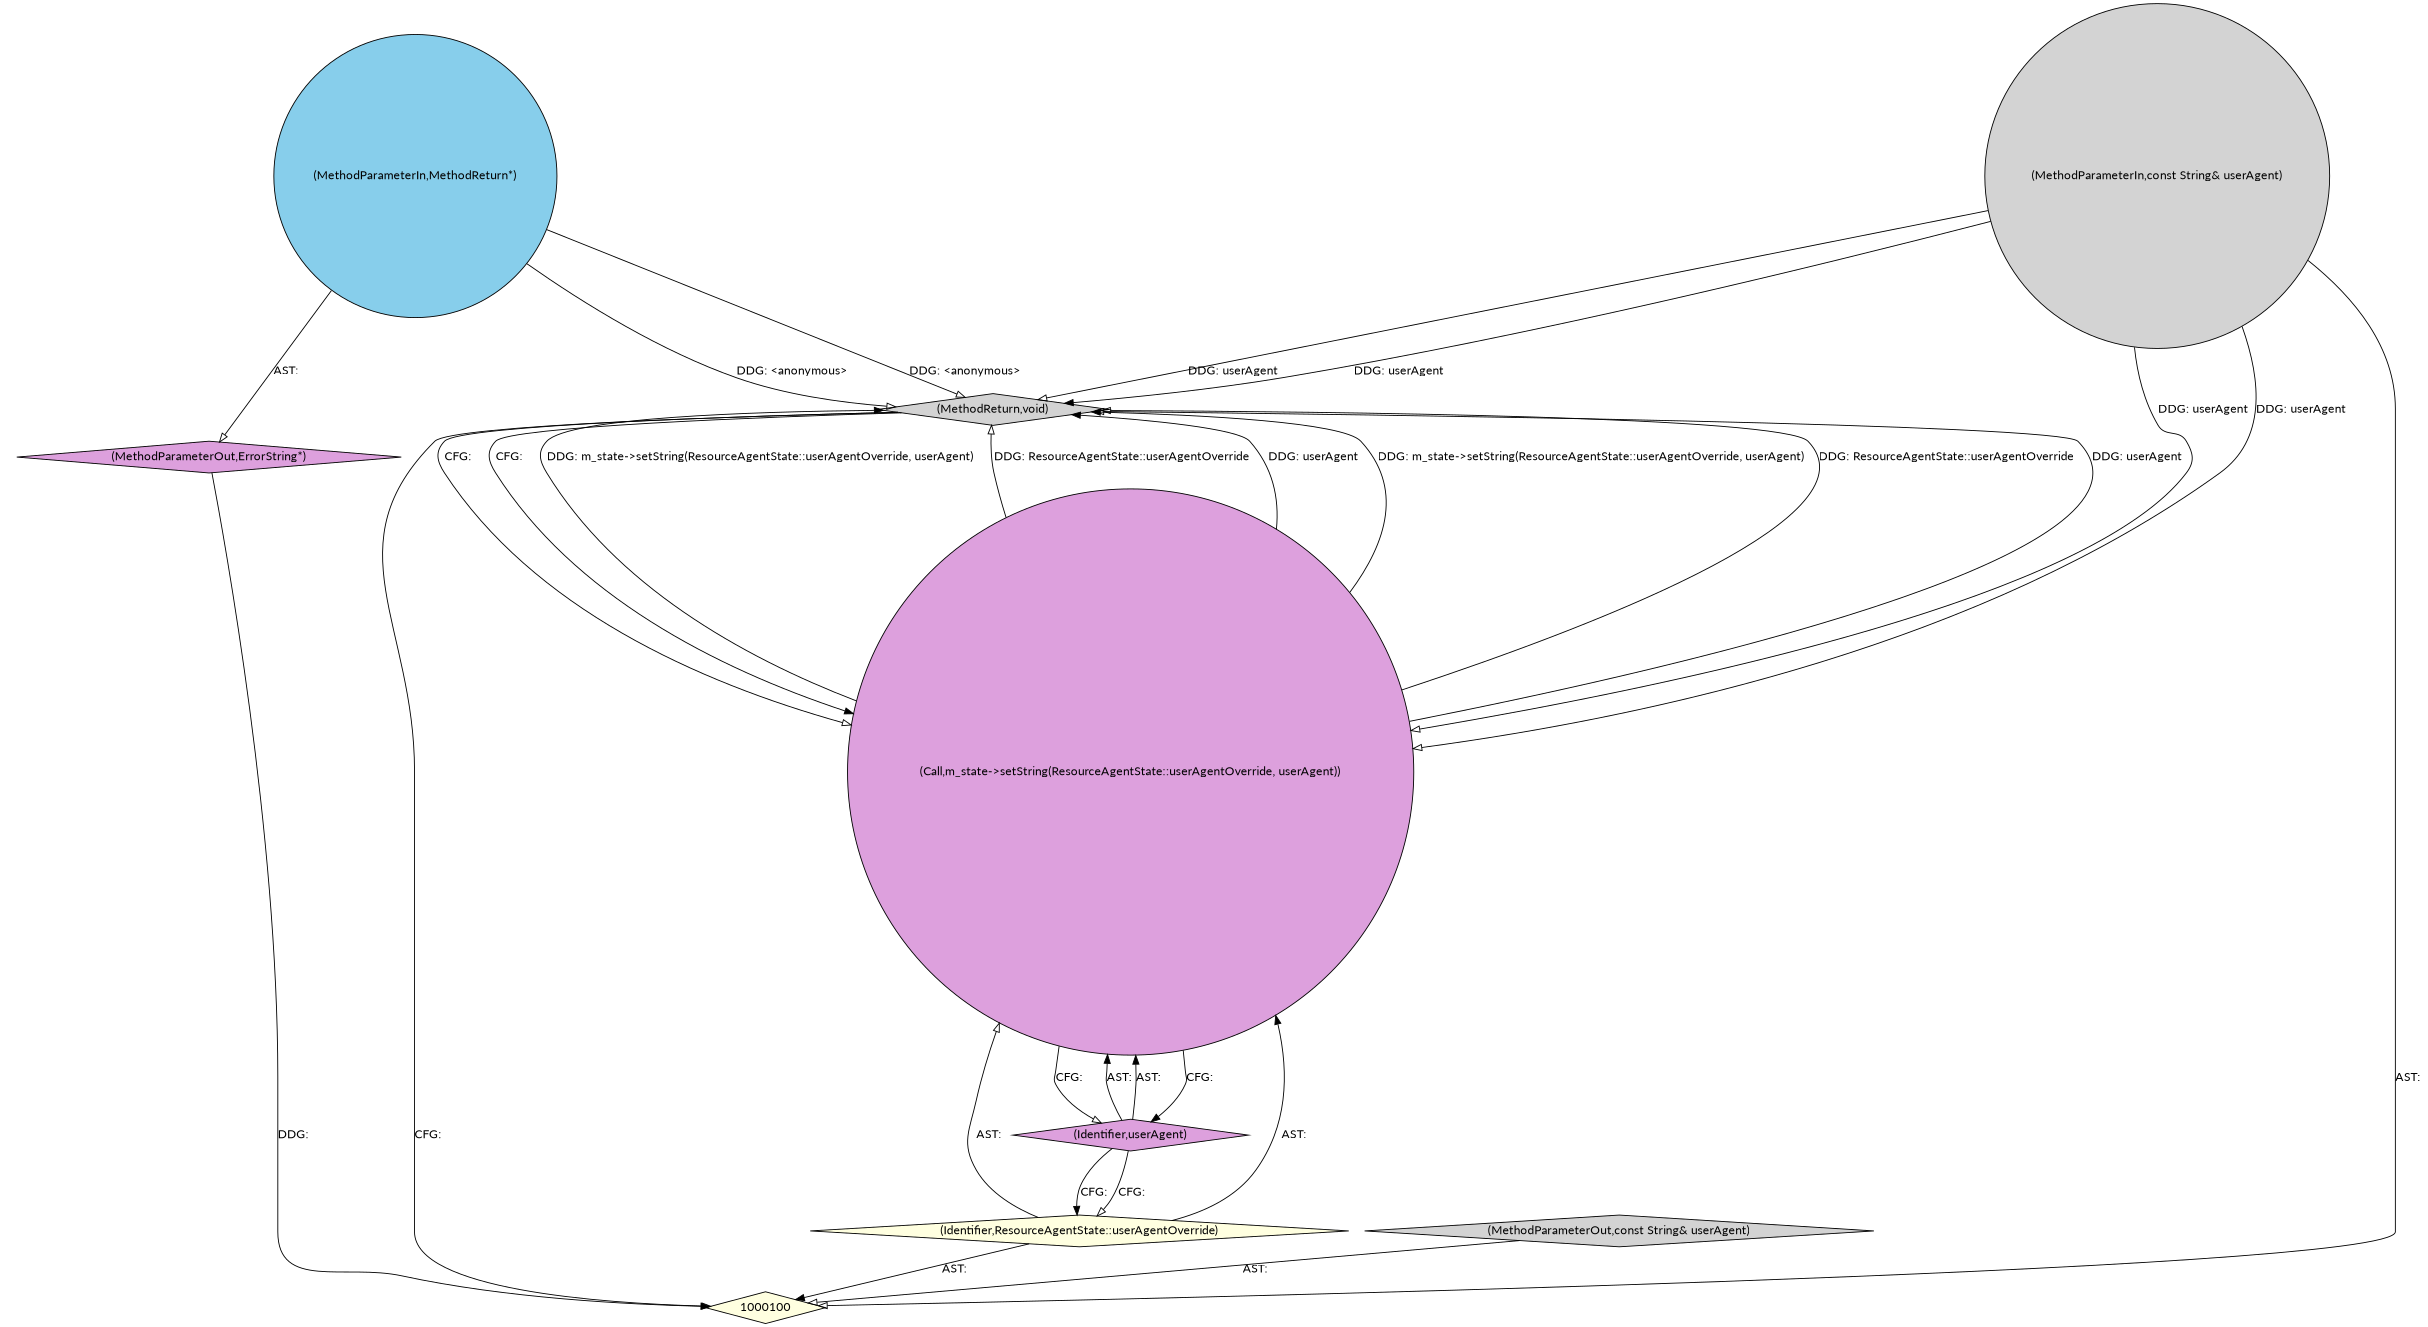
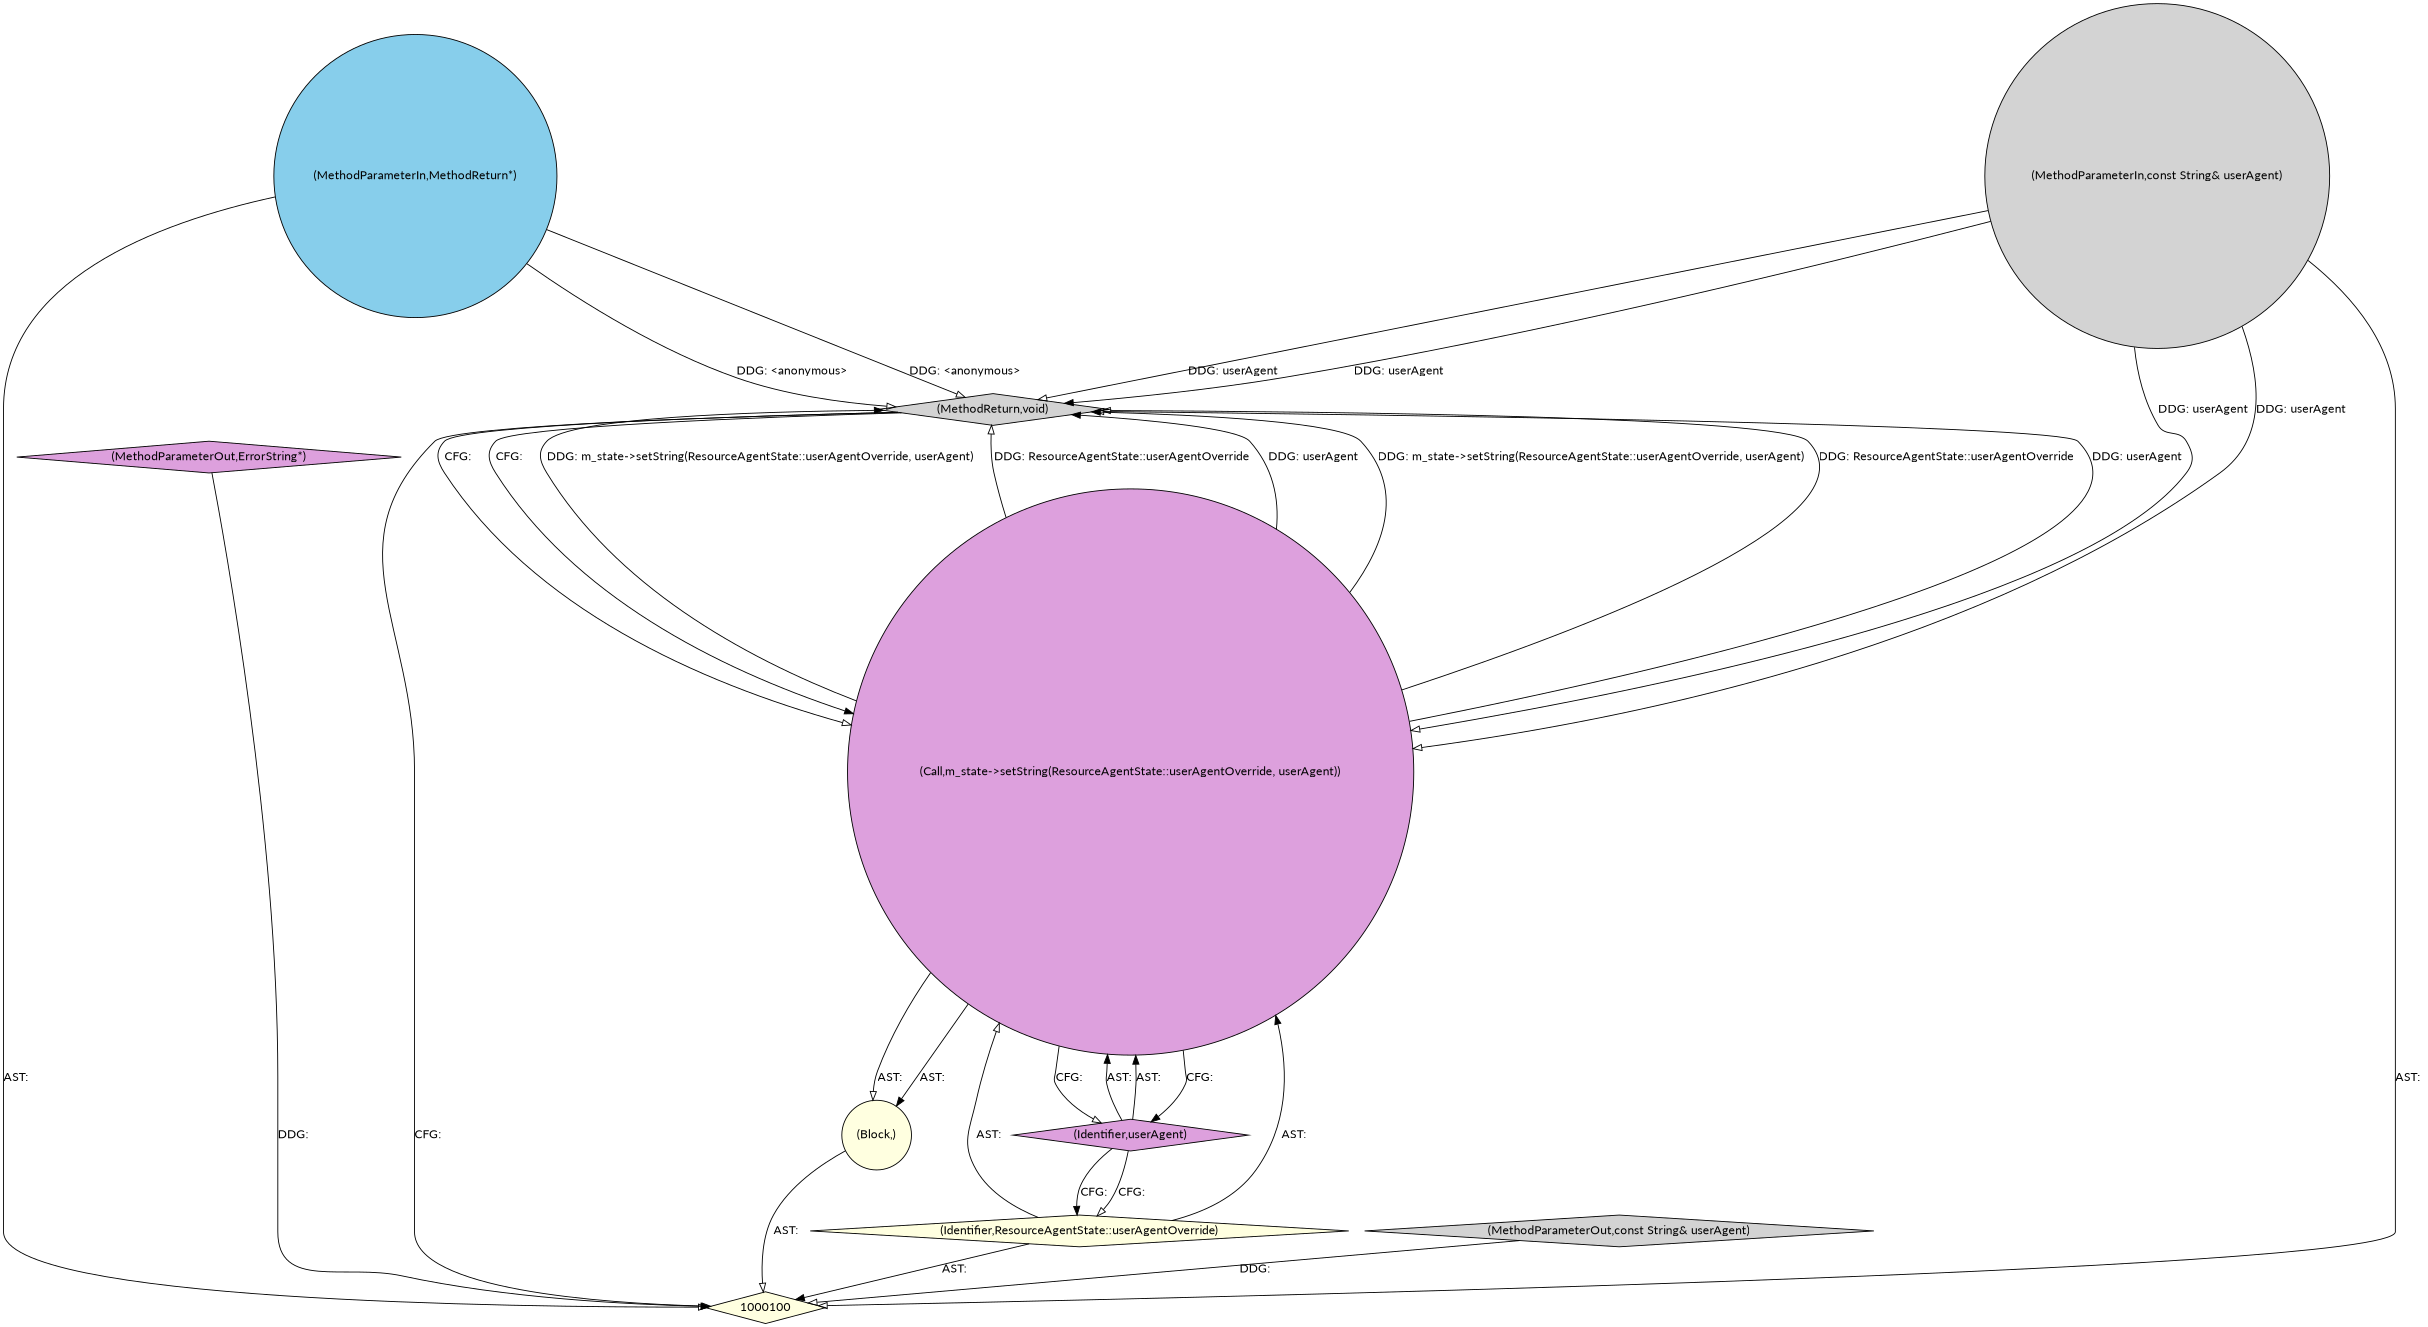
(278, 363) -> (4, 989)
none -> (877, 1135)
(1257, 1269) -> (1257, 1269)
